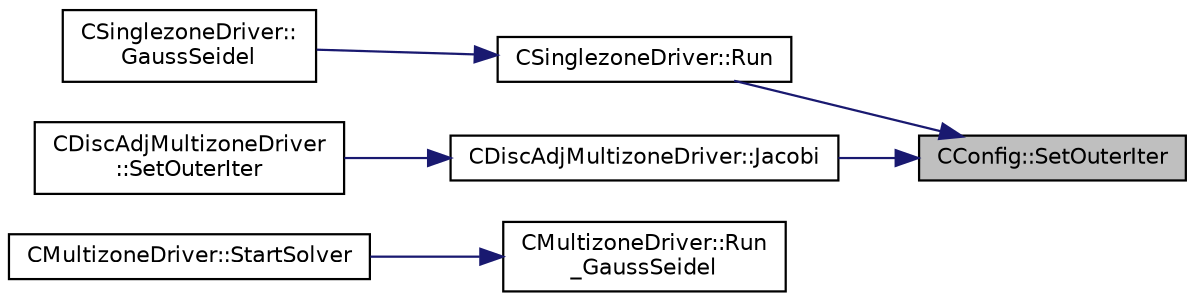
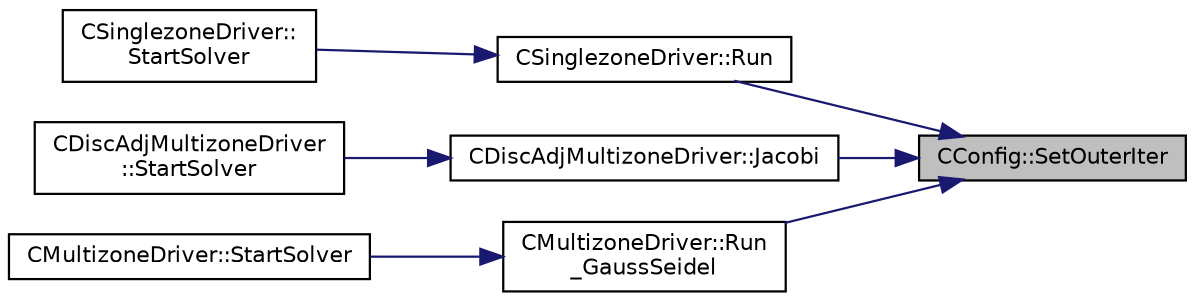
(189, 46) -> (189, 46)
(189, 158) -> (189, 158)
none -> (863, 204)
